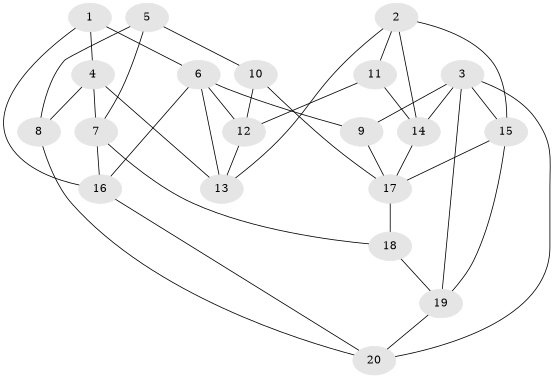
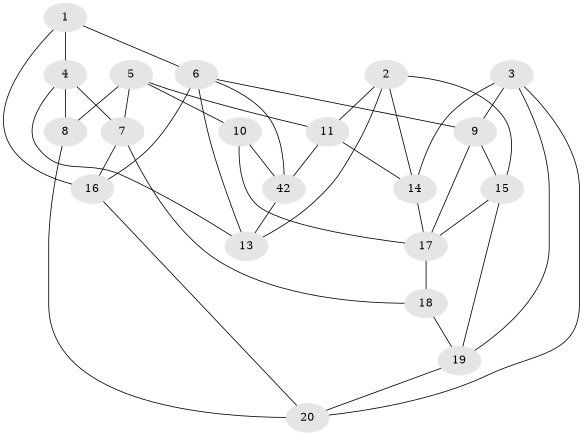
(484, 103) -> (489, 160)
none -> (228, 106)
(244, 132) -> (284, 189)
